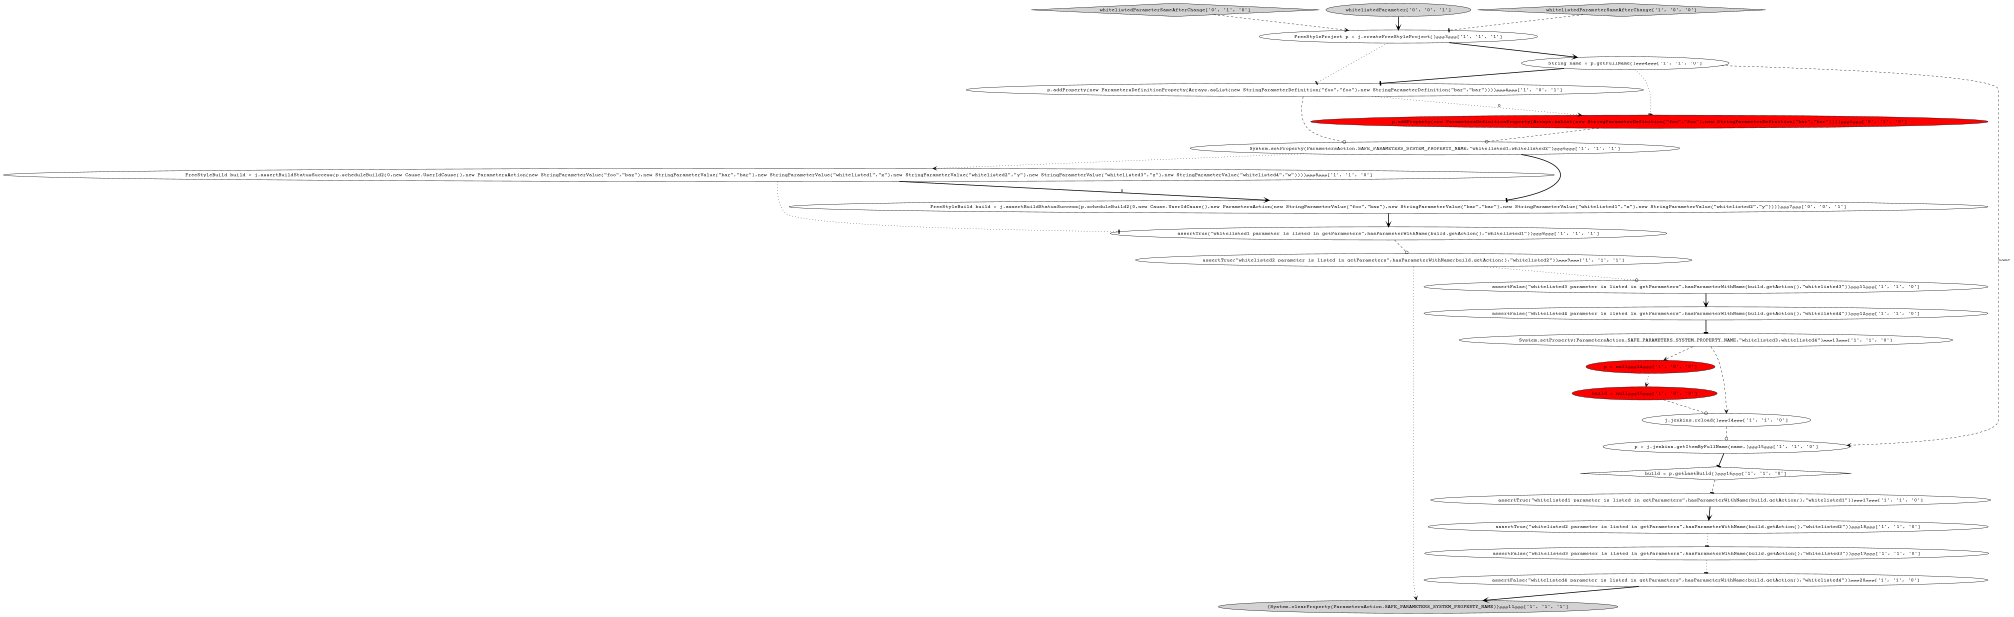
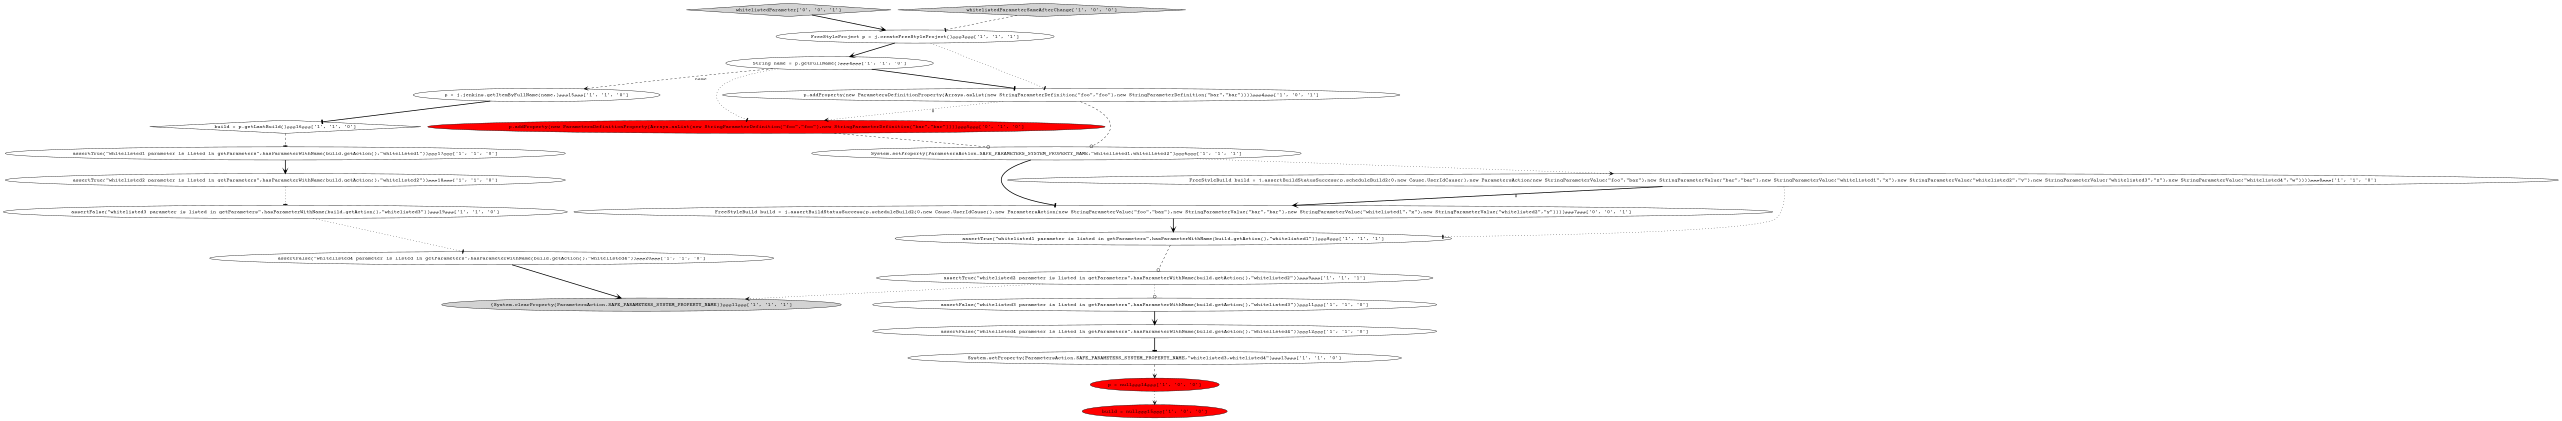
(1175, 10) -> none
(1398, 10) -> (789, 10)
(1726, 420) -> none
